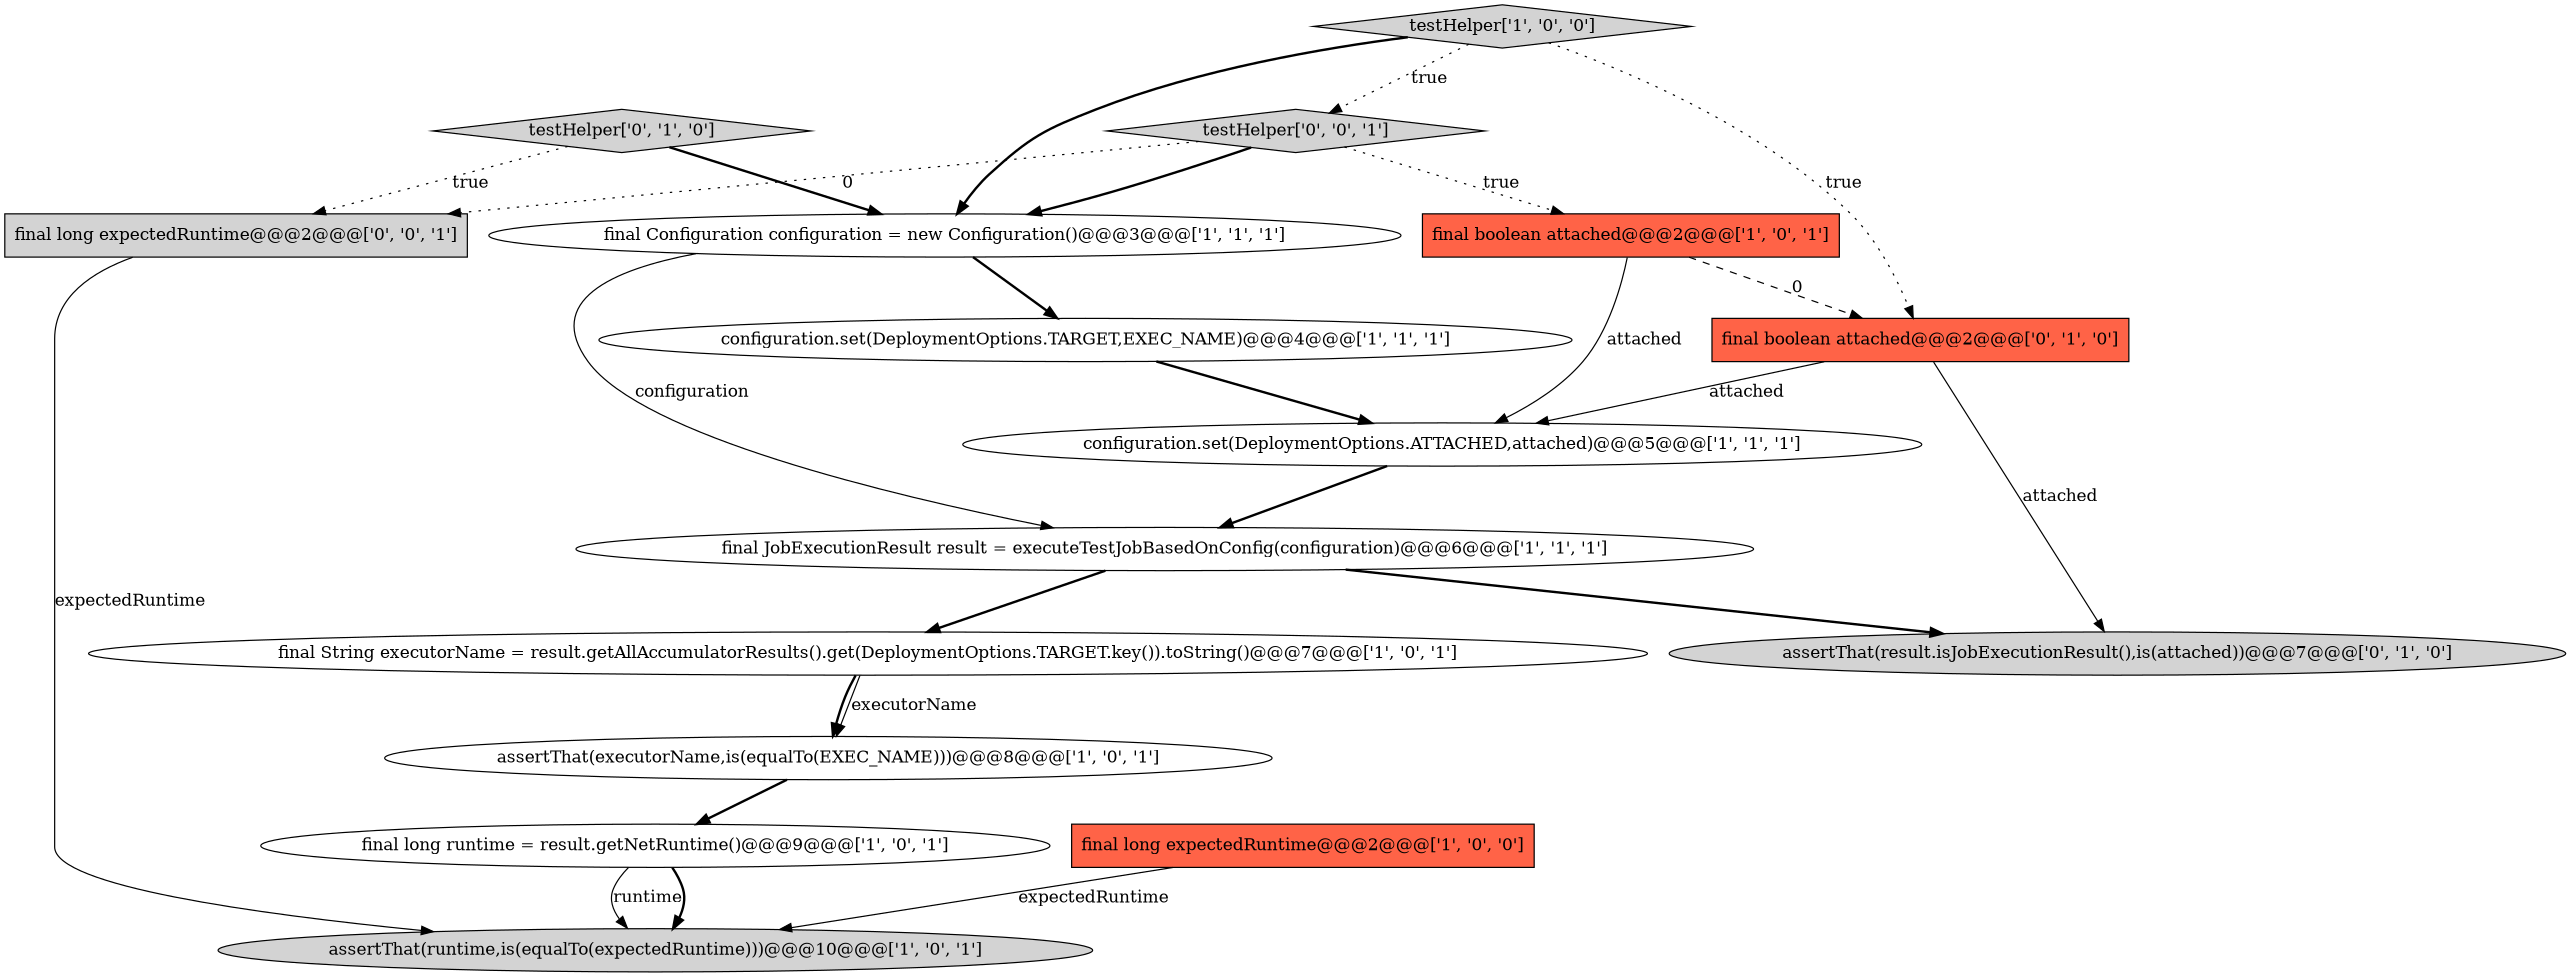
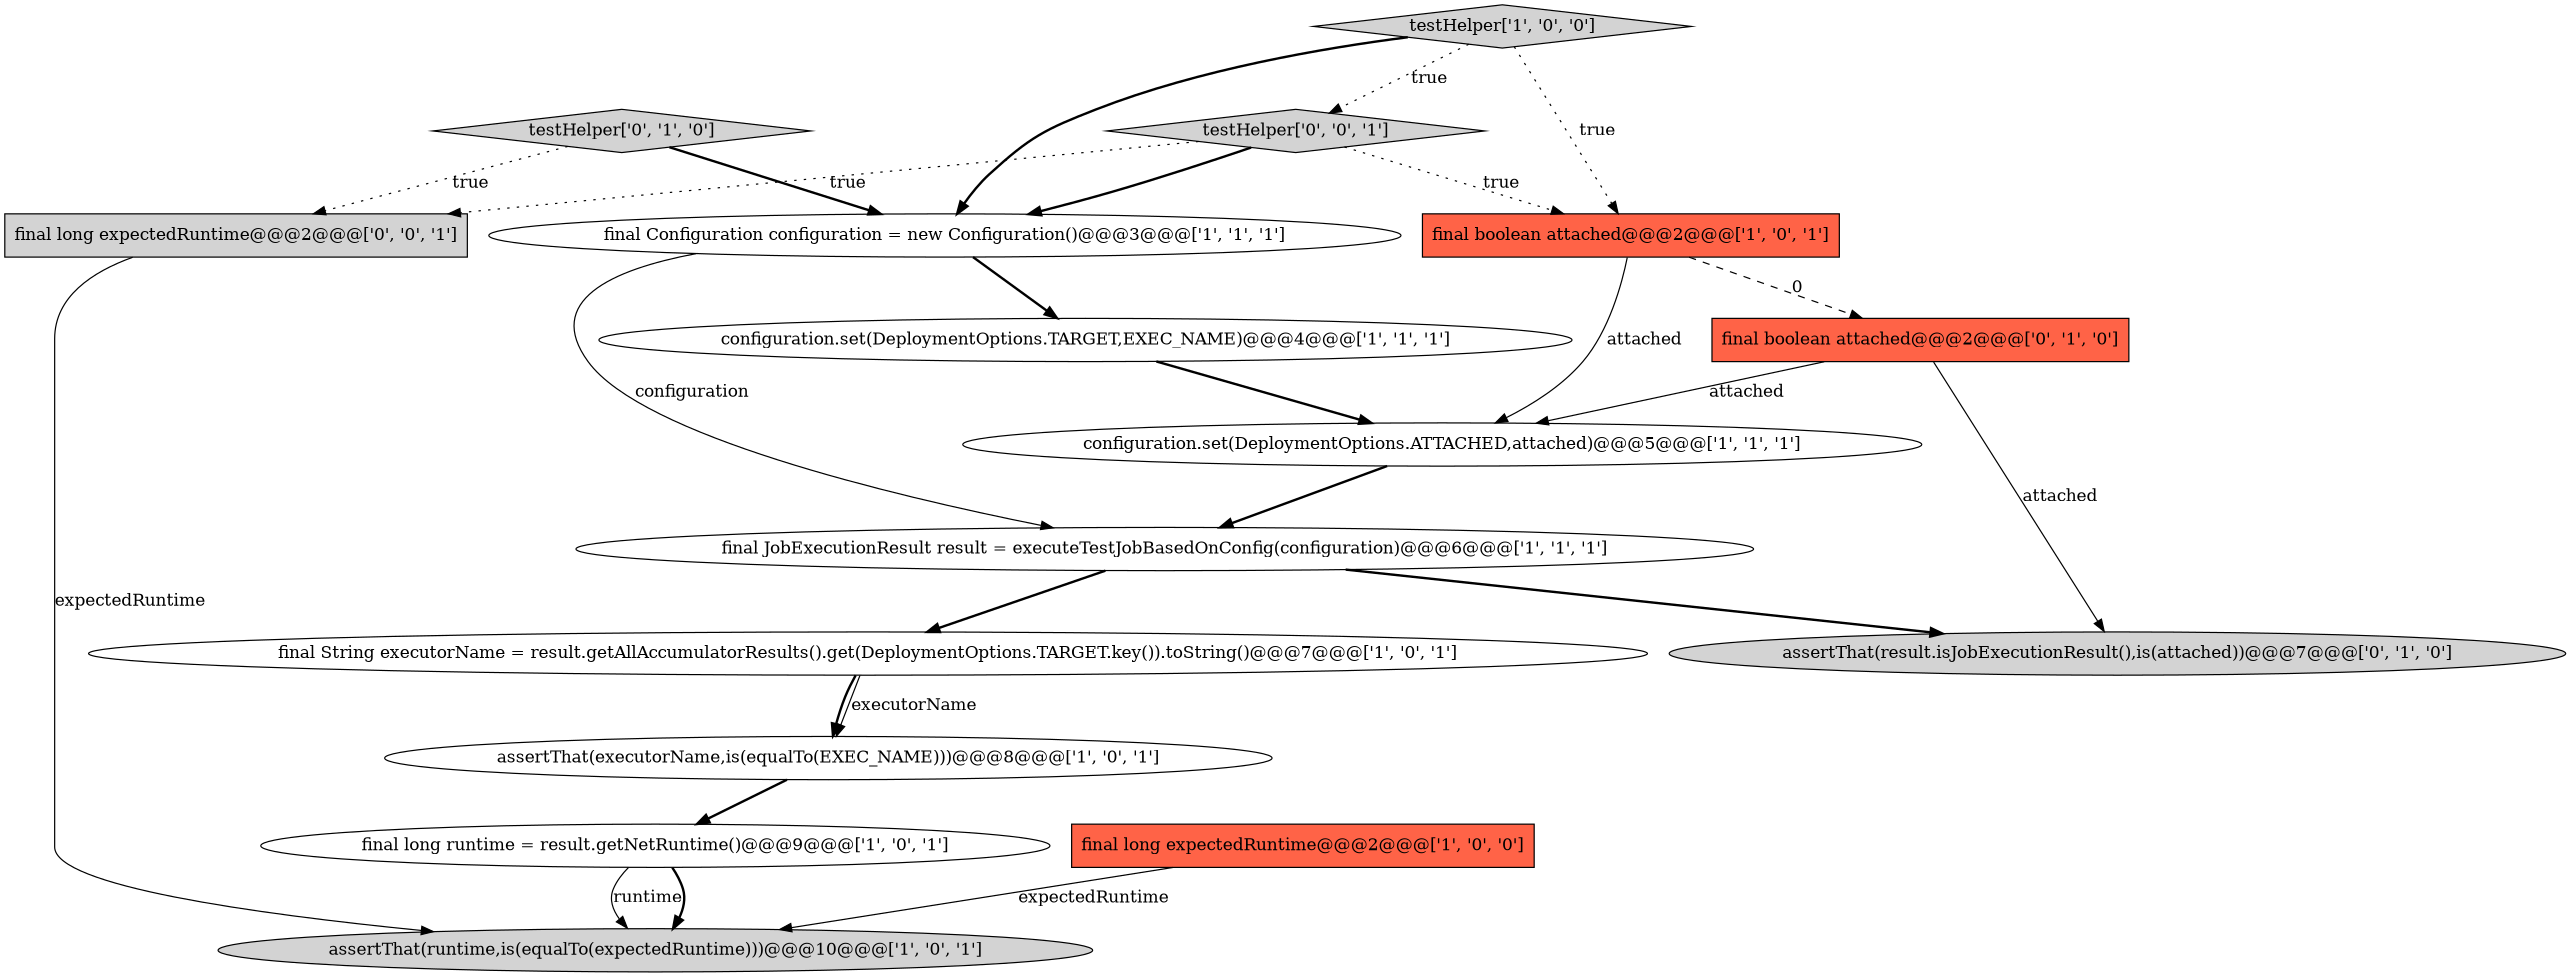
(1756, 141) -> (1563, 125)
(848, 183) -> (848, 183)
